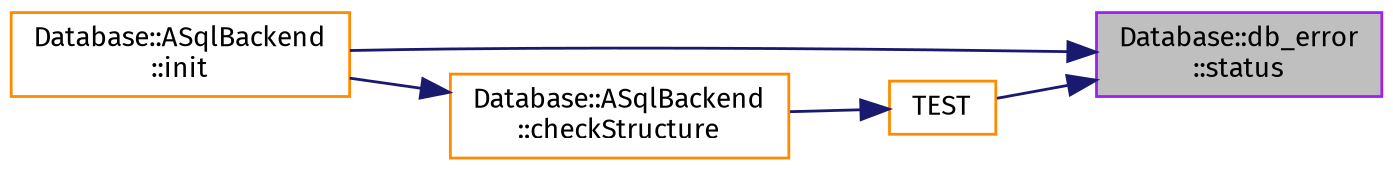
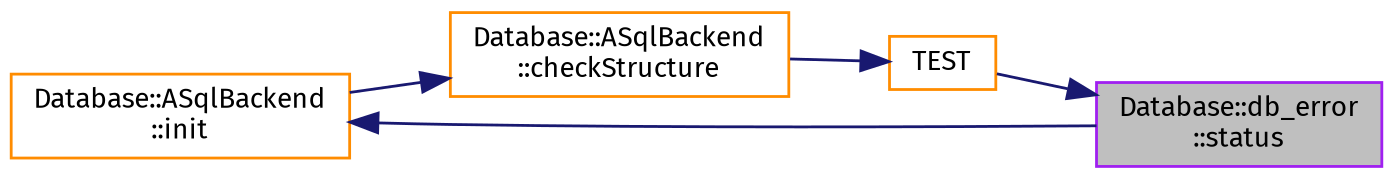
(709, 48) -> (737, 127)
